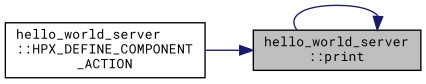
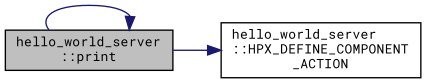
(222, 50) -> (190, 50)
